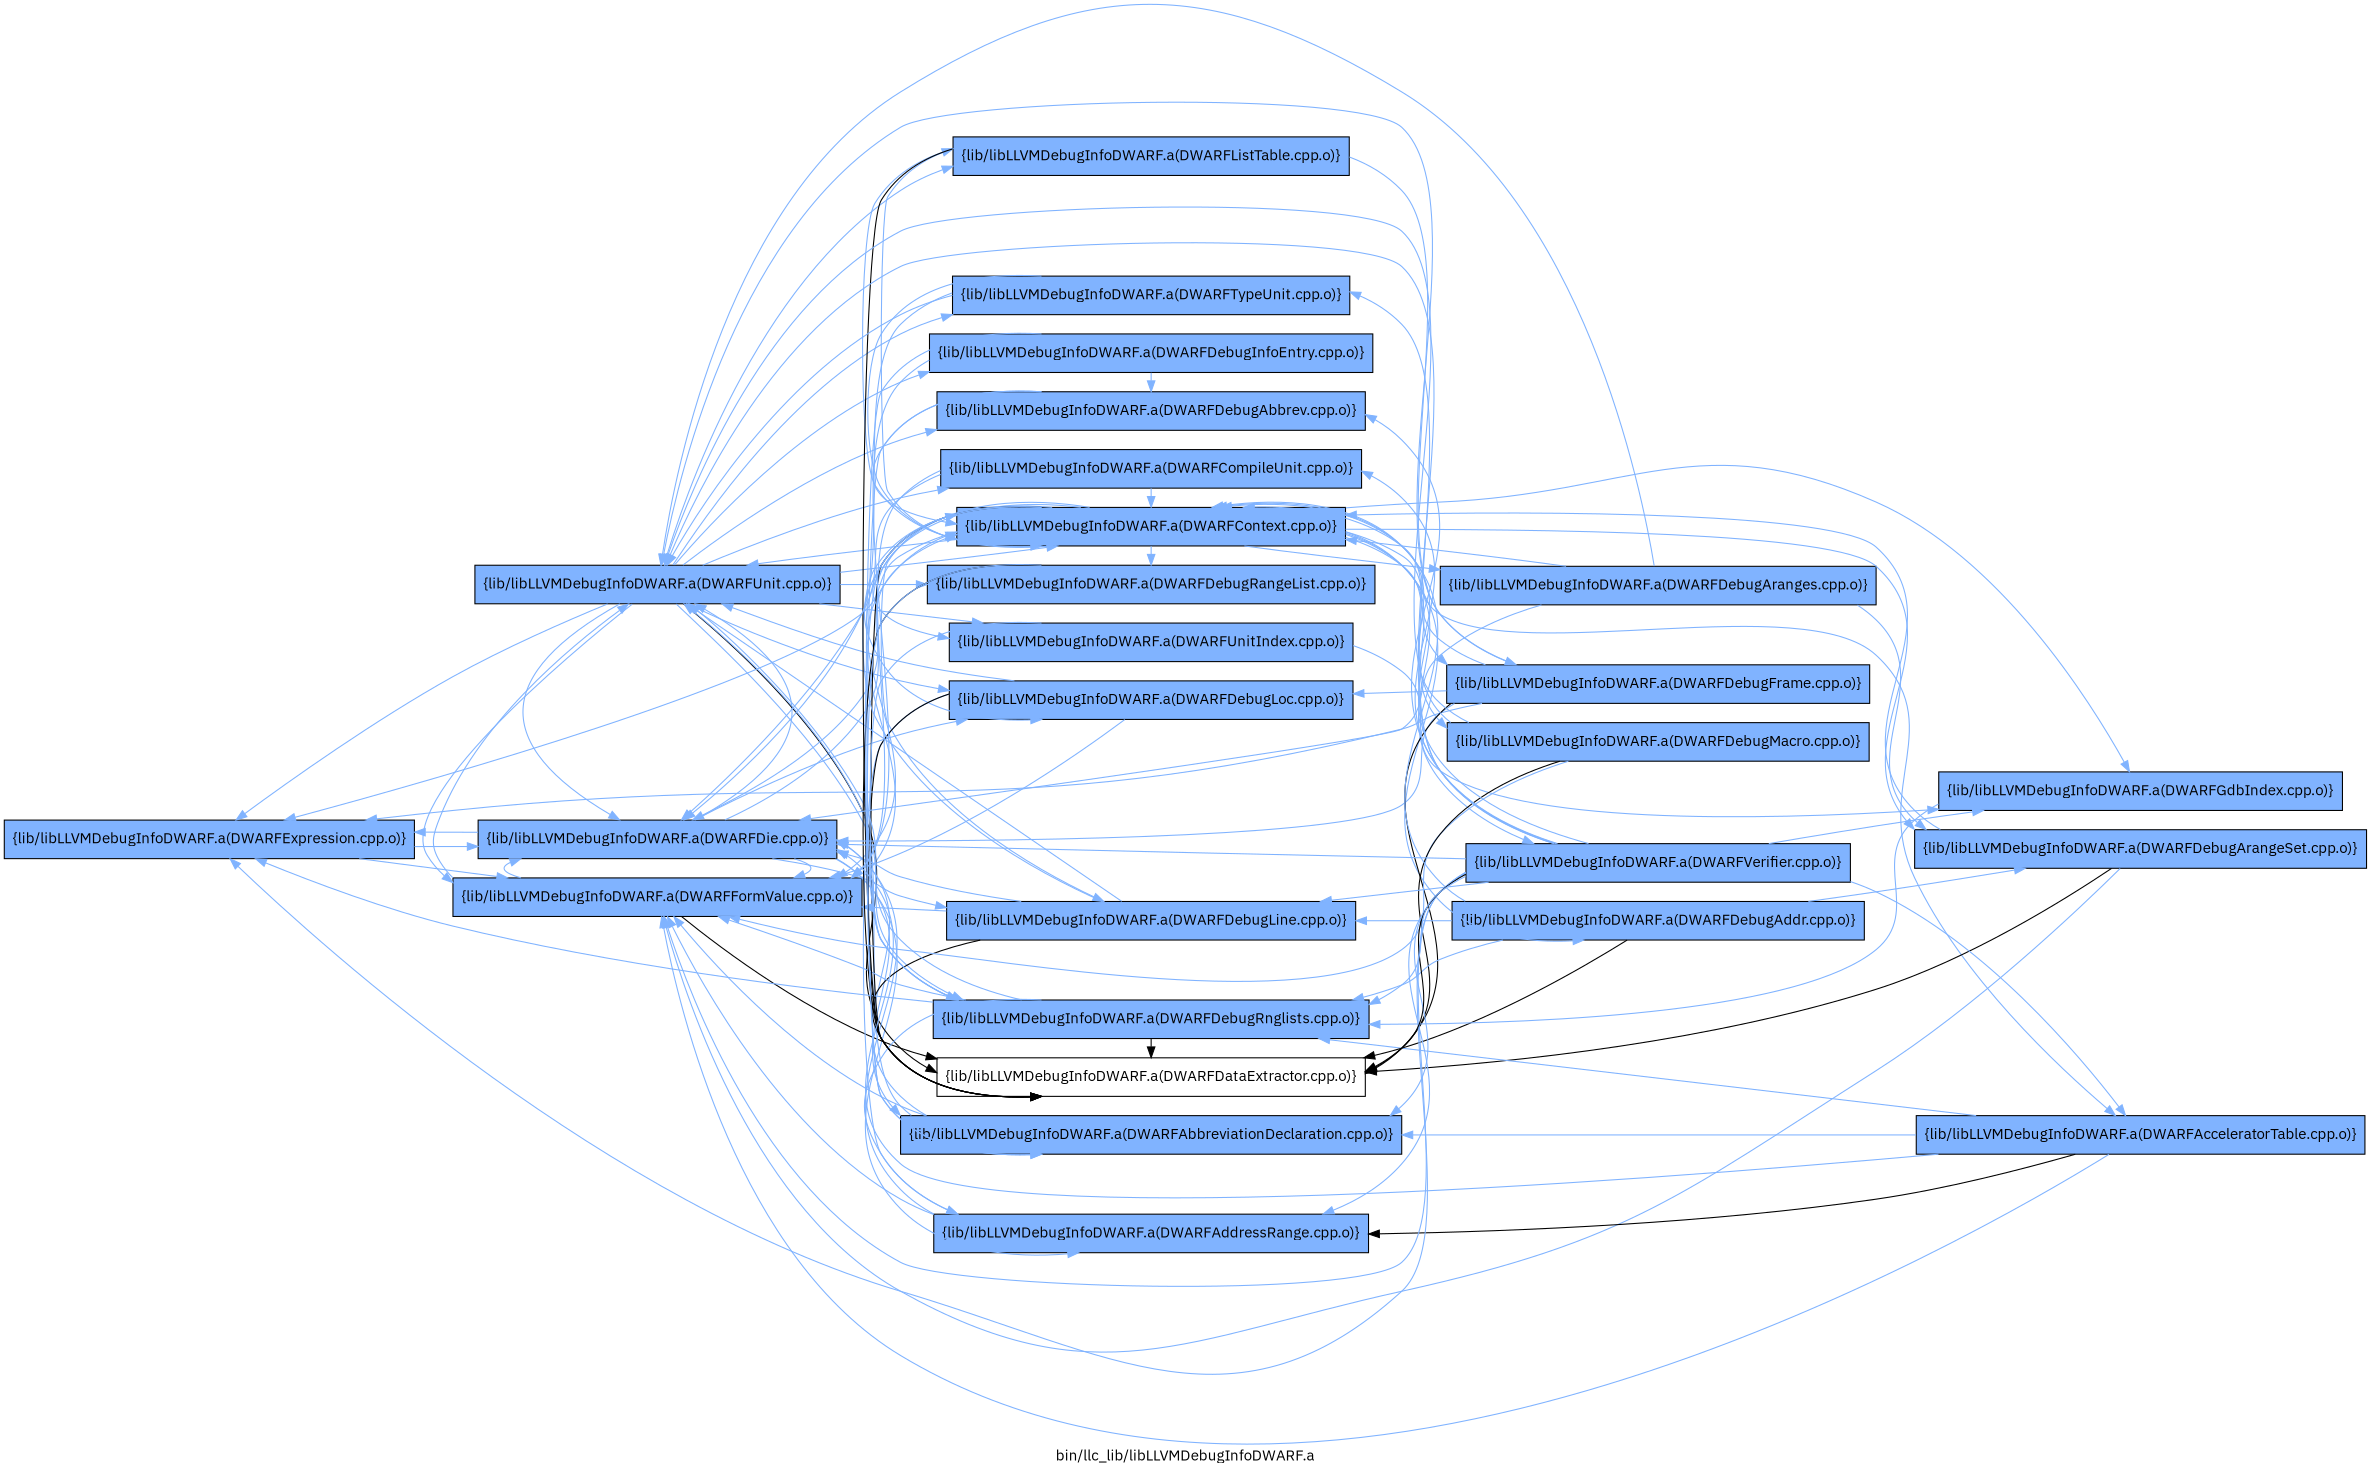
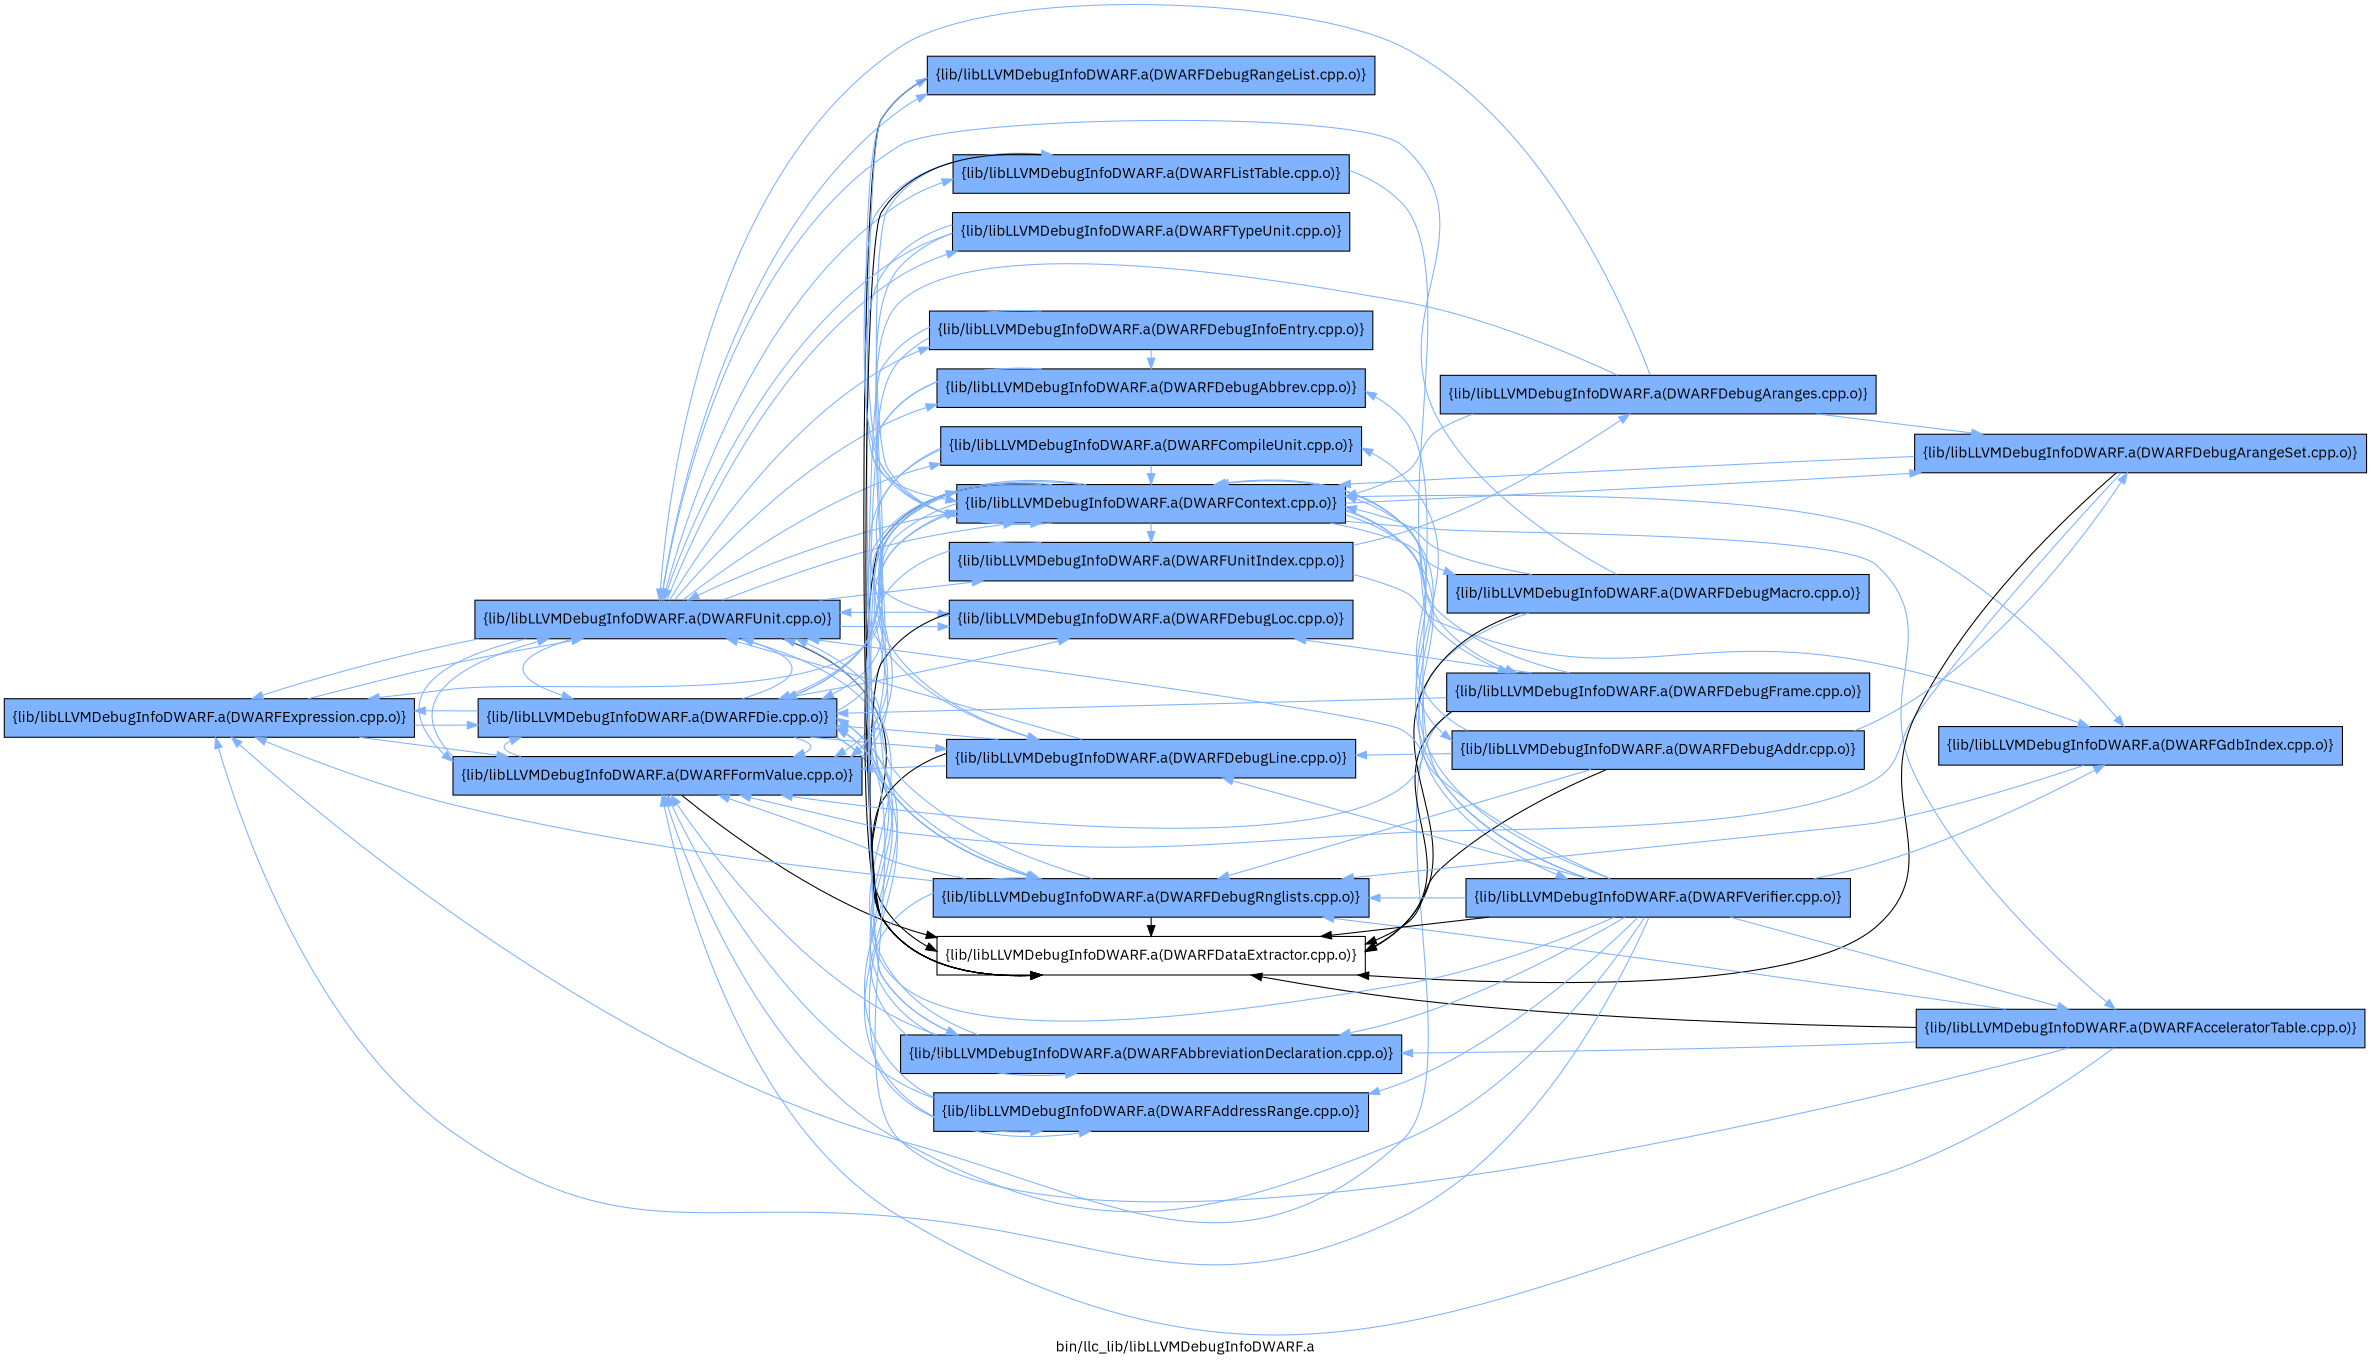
(1196, 103) -> (433, 668)
(1337, 558) -> (1506, 488)
(1422, 590) -> none
(996, 805) -> none
(864, 1009) -> none
(1730, 1216) -> (1588, 1015)
